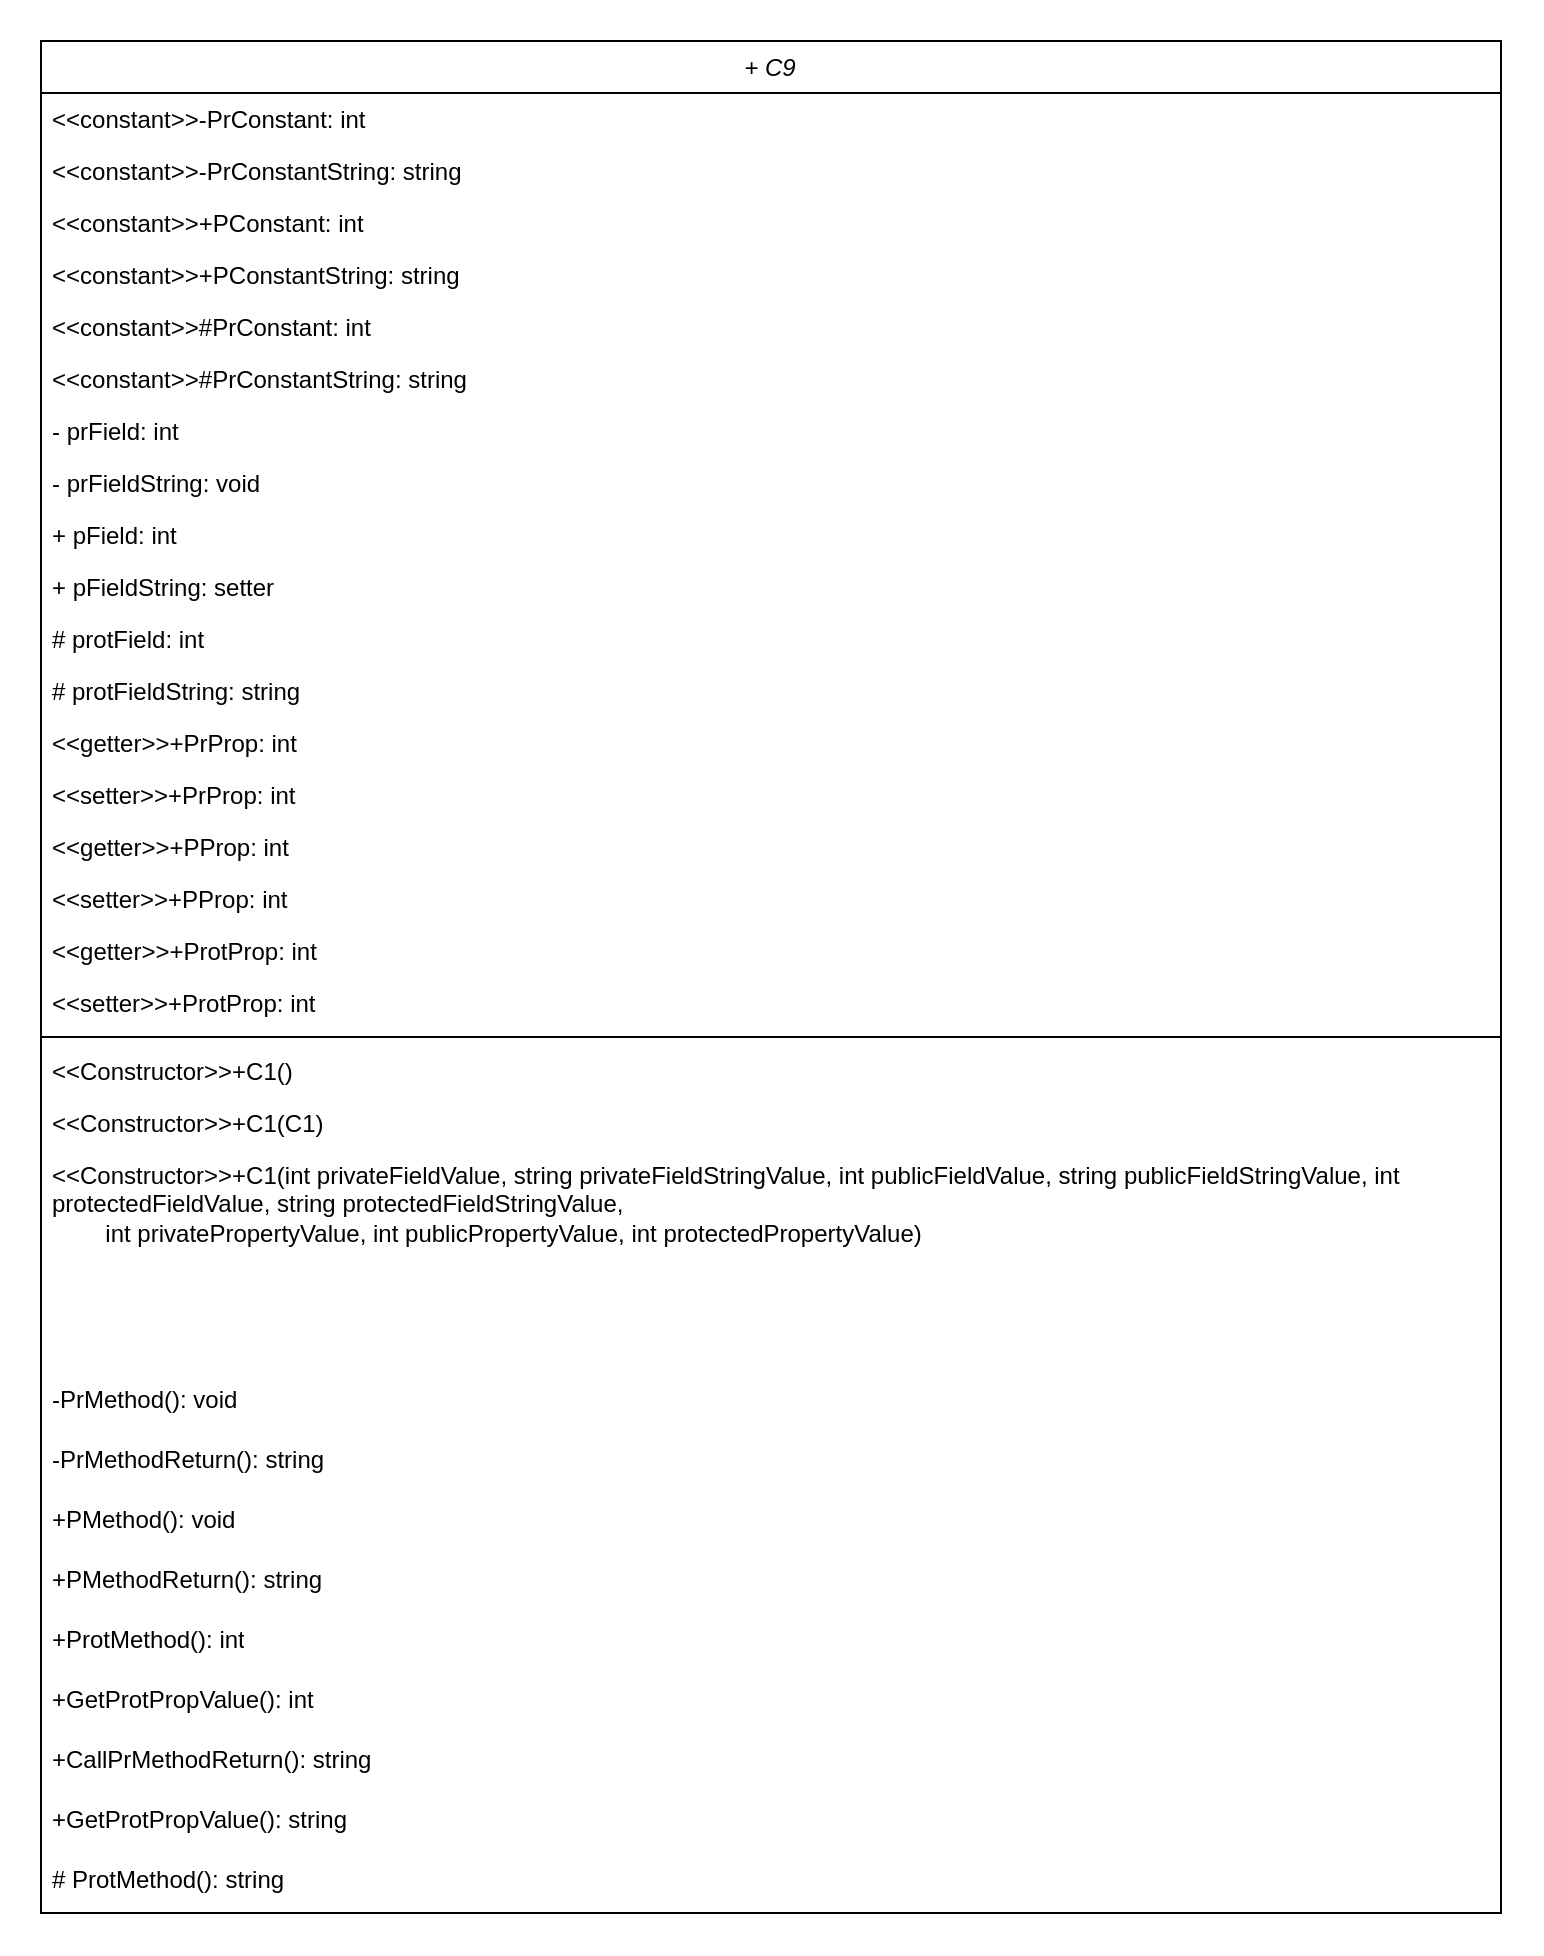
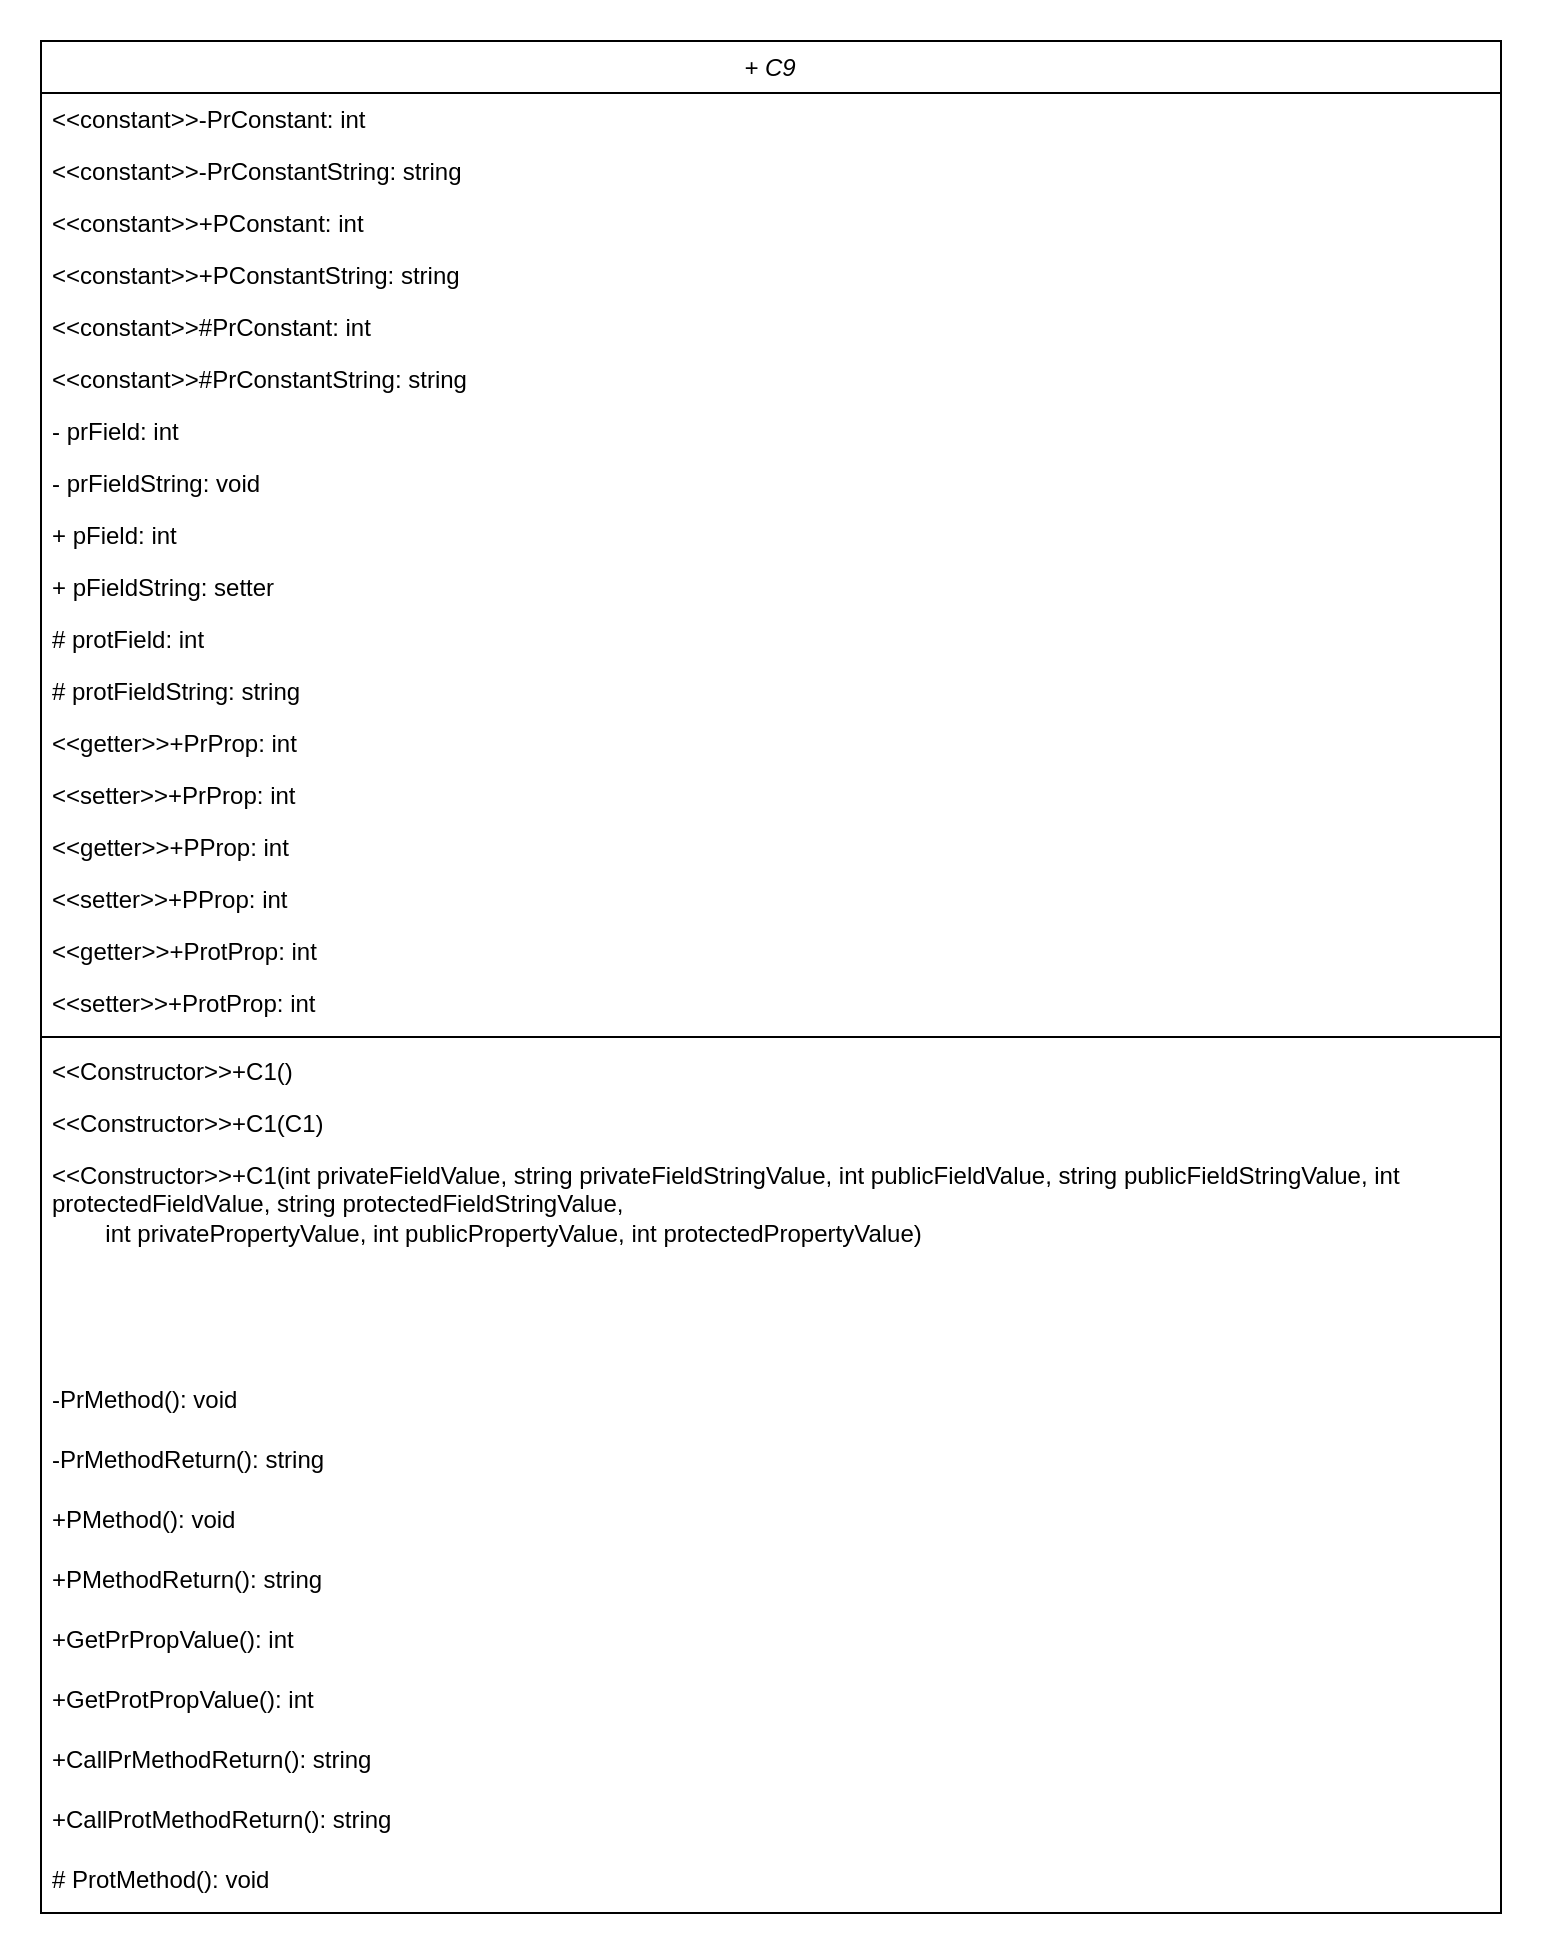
(165, 1641) -> (188, 1641)
(222, 1821) -> (246, 1821)
(191, 1881) -> (178, 1881)
